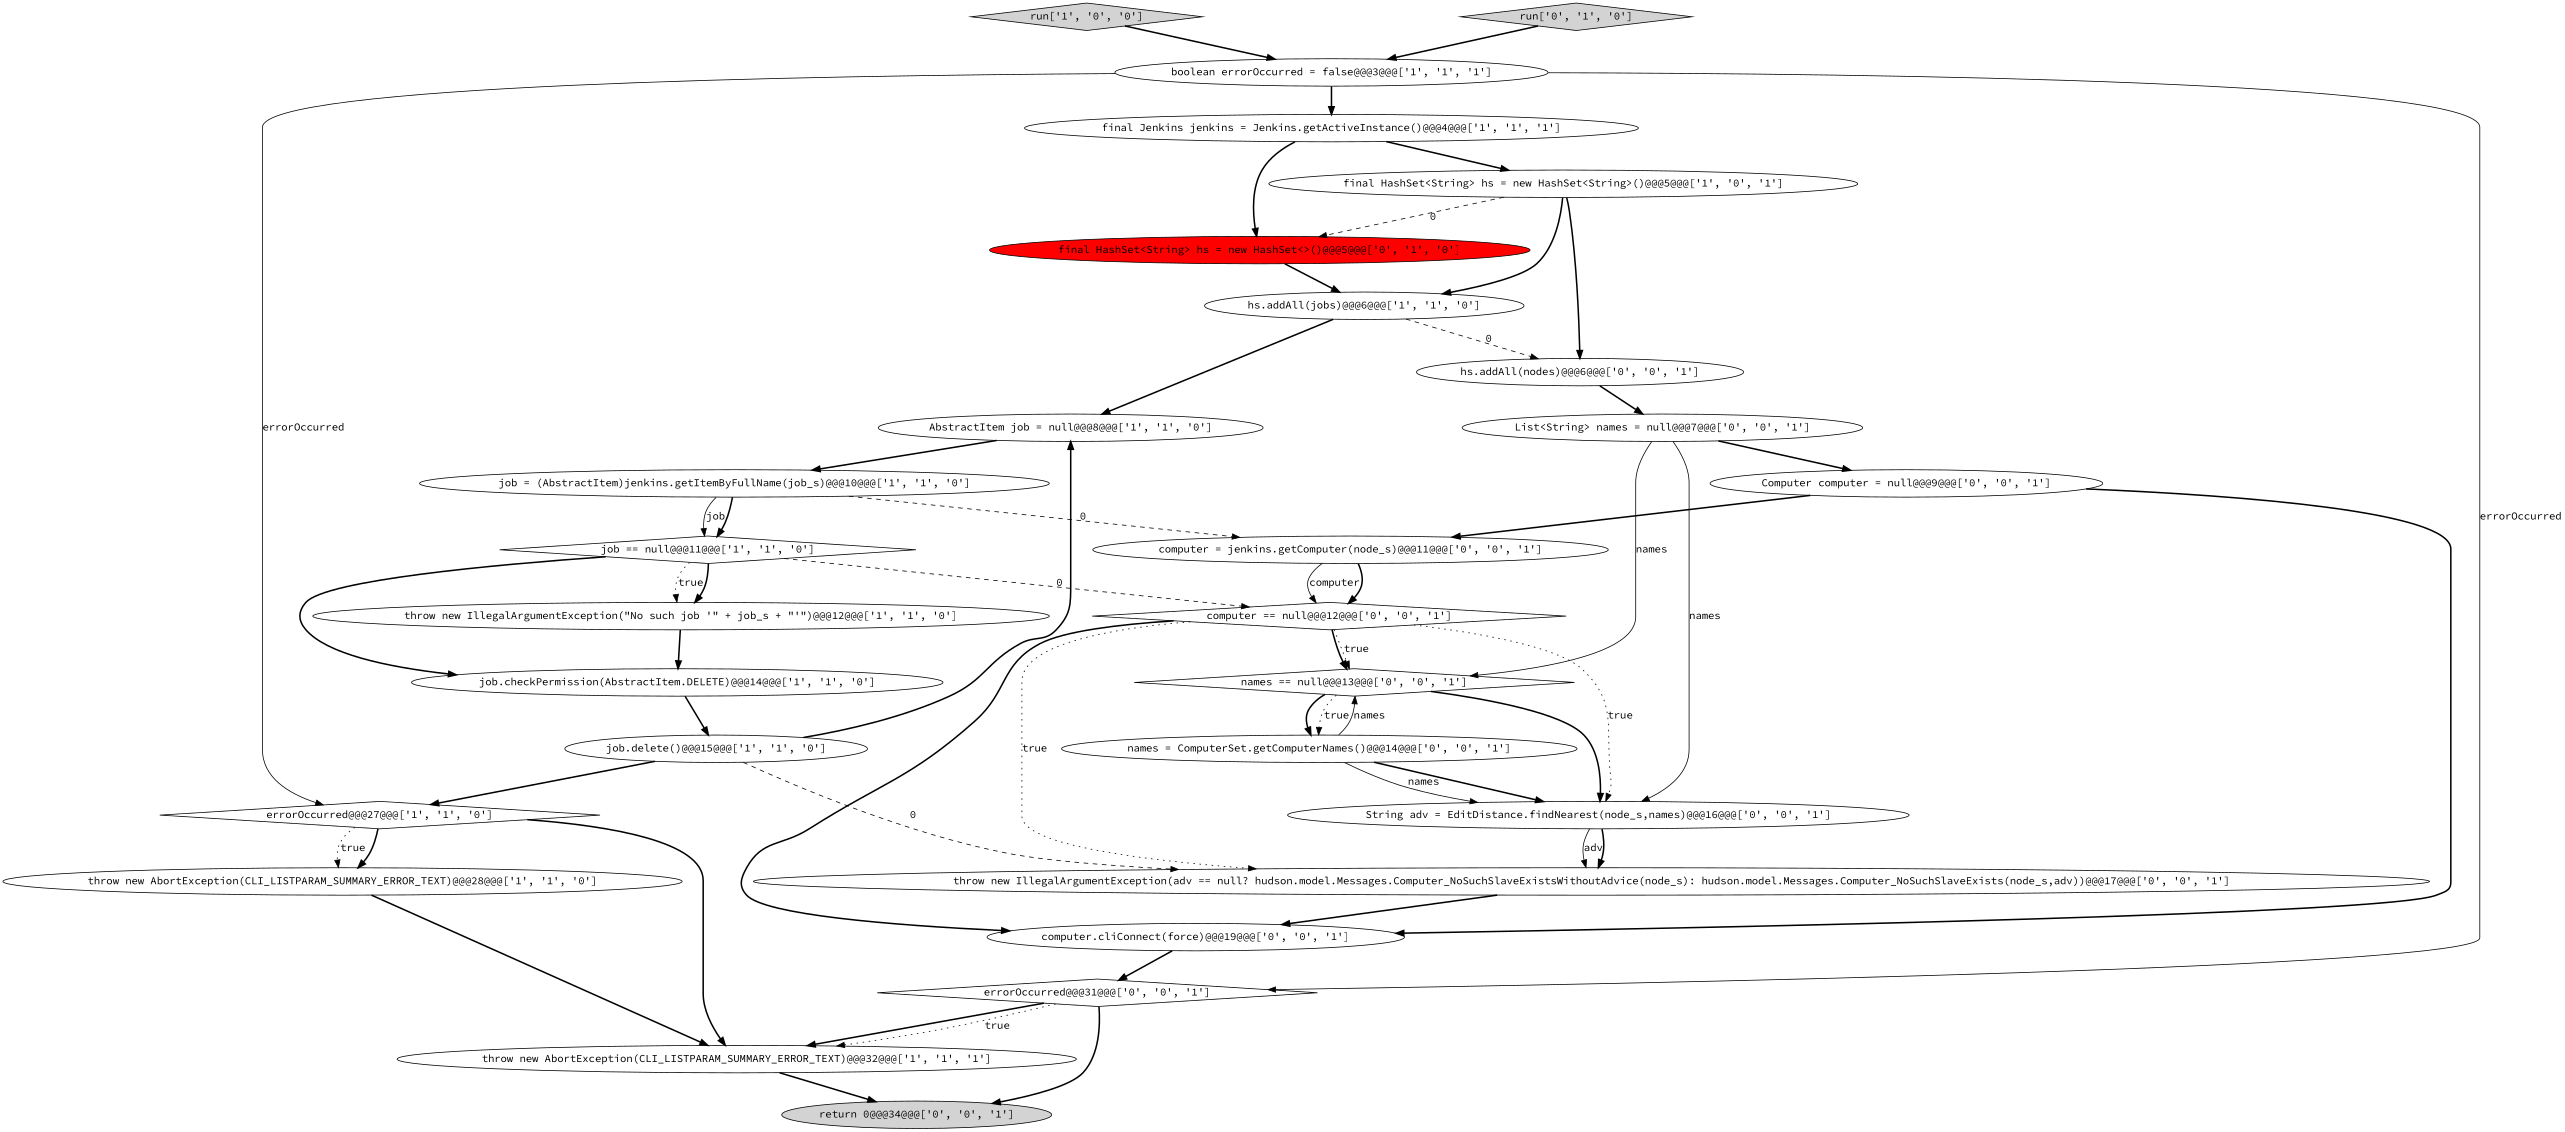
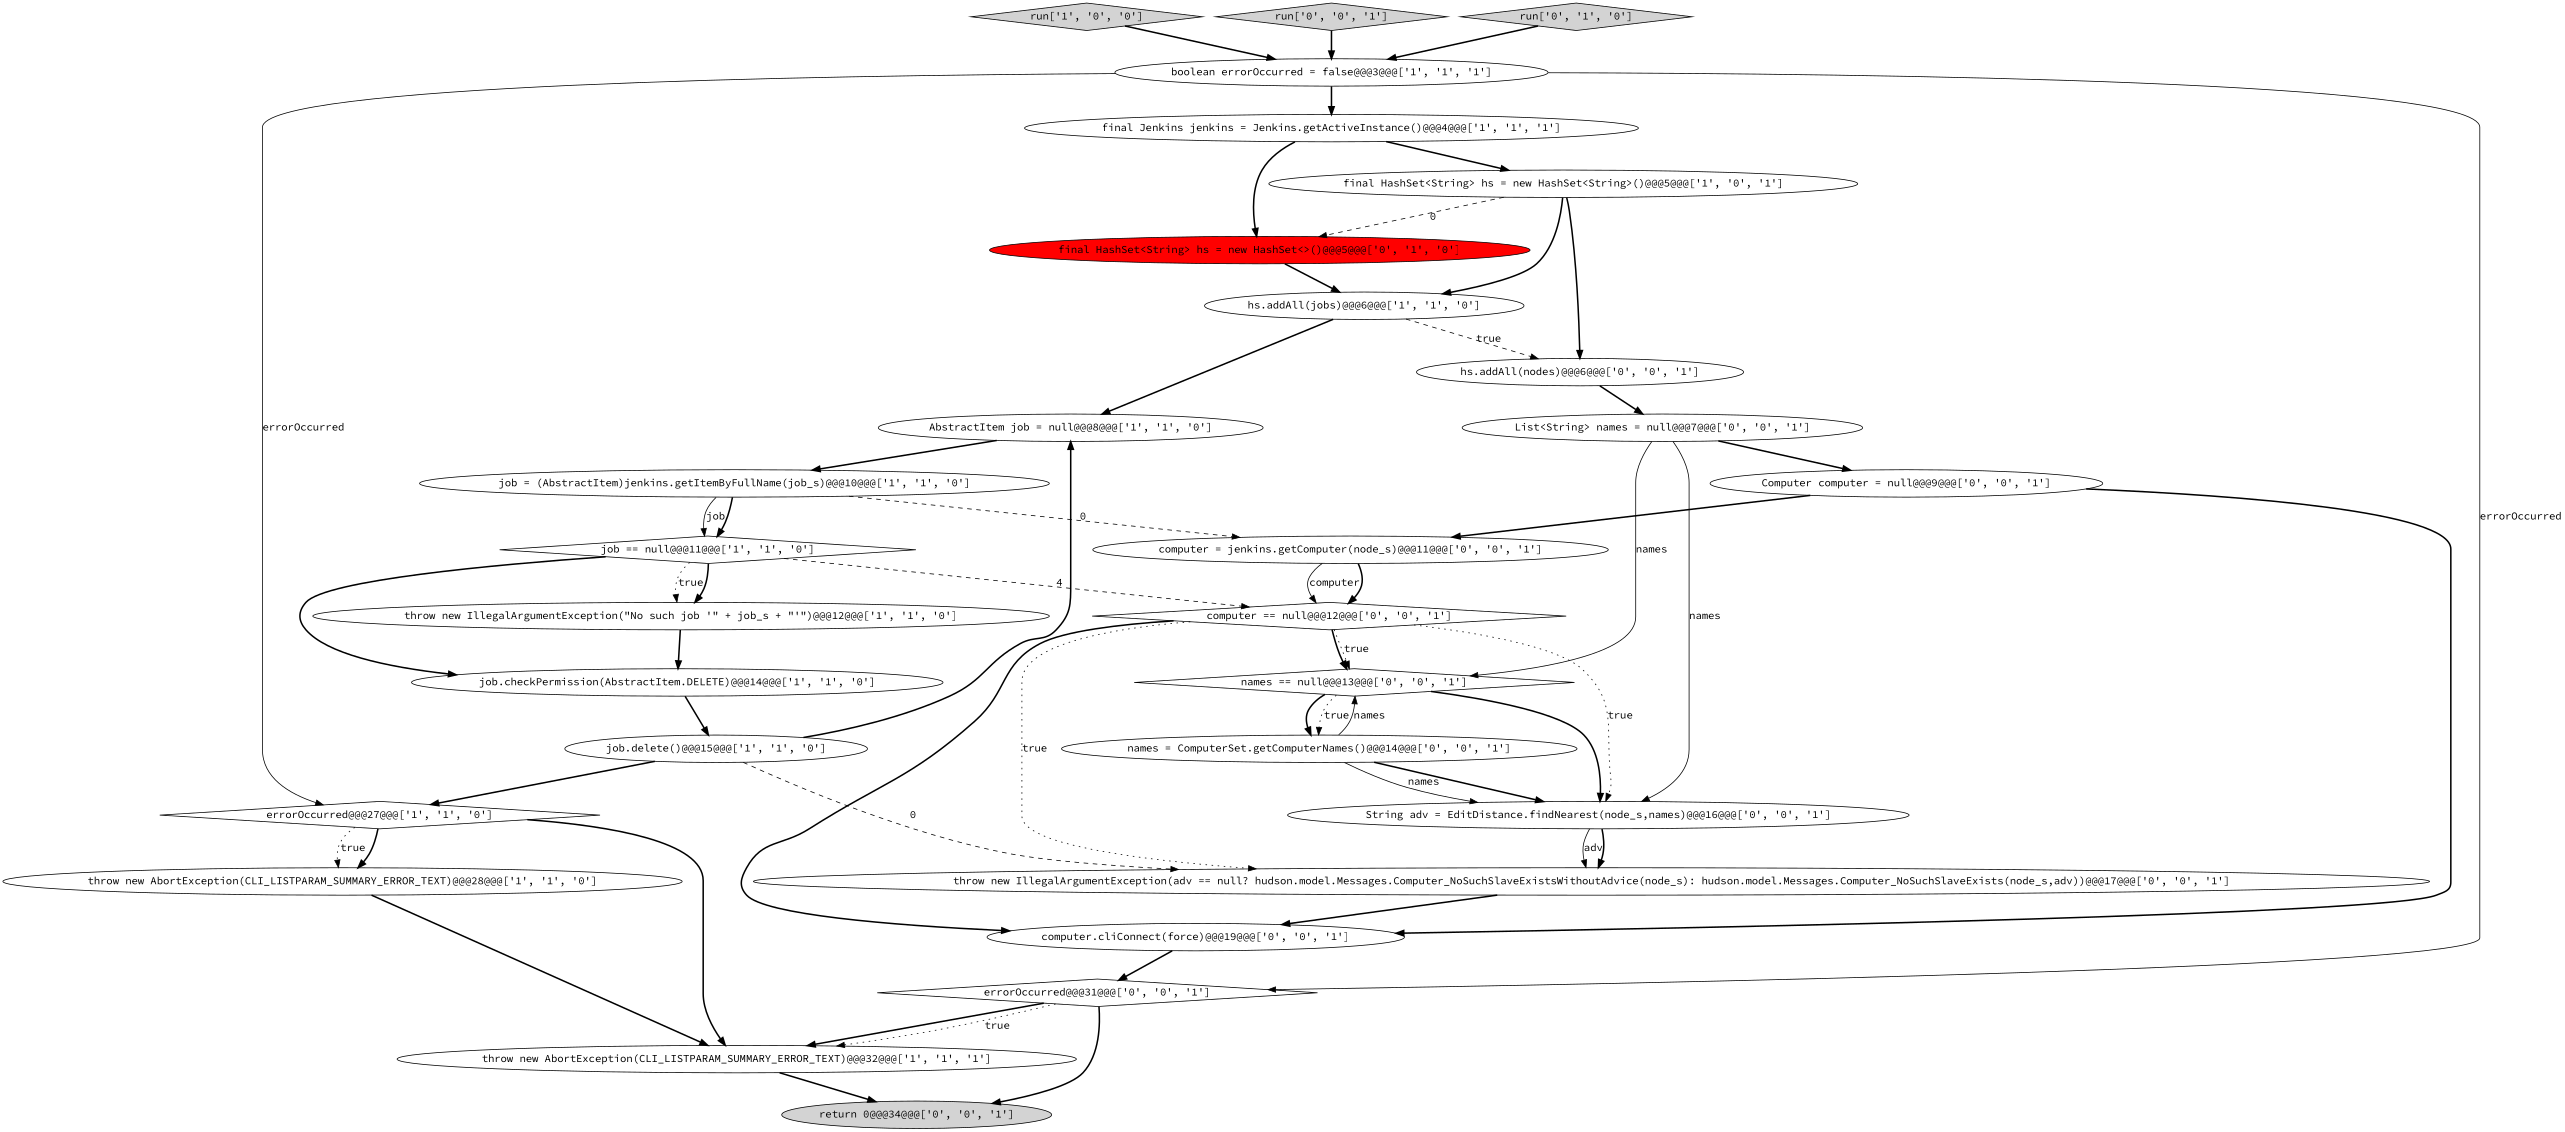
none -> (1331, 17)
(1489, 339) -> (1489, 339)
(1060, 583) -> (1060, 583)
